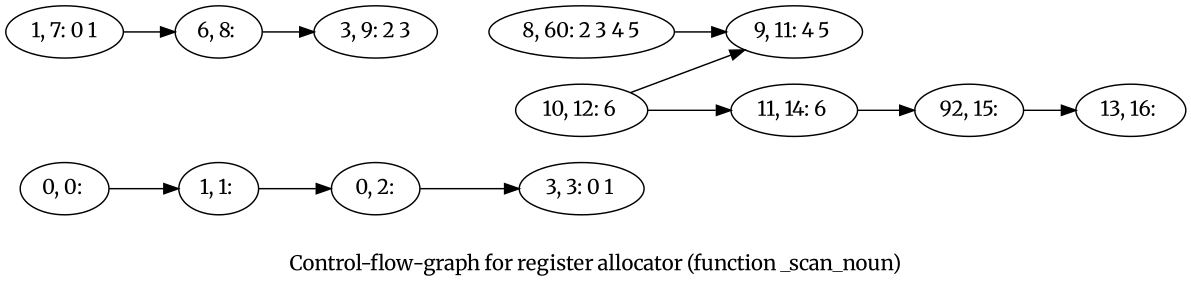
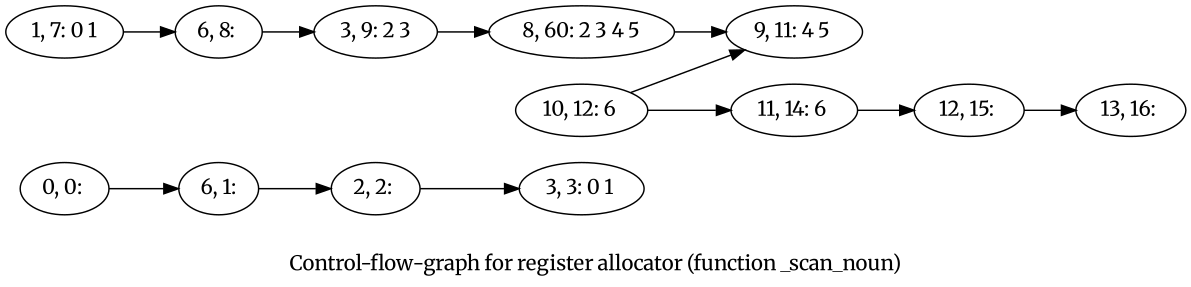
none -> (456, 32)
(969, 110) -> (969, 110)
(219, 189) -> (219, 189)
(376, 189) -> (376, 189)
